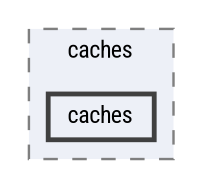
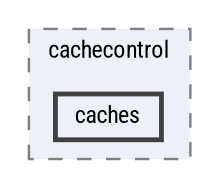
(101, 52) -> (110, 52)
